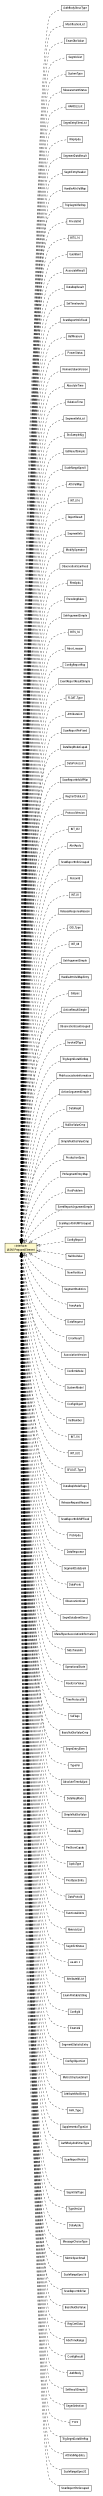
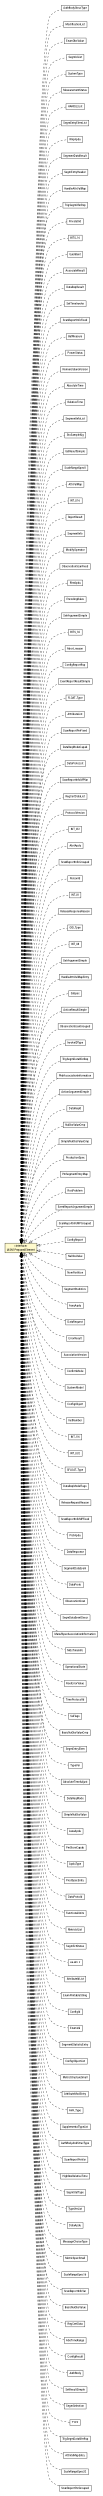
none -> (75, 2176)
